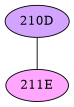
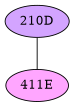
(37, 85) -> (37, 85)
